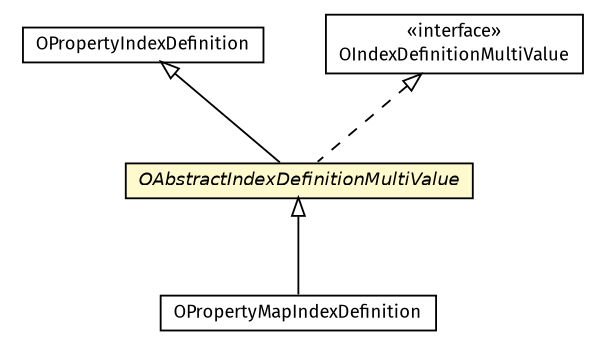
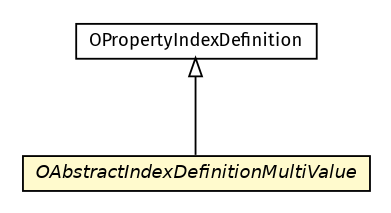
(454, 44) -> none
(298, 312) -> none
